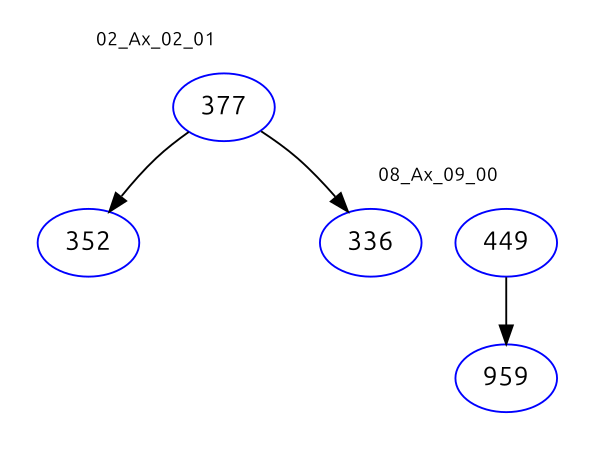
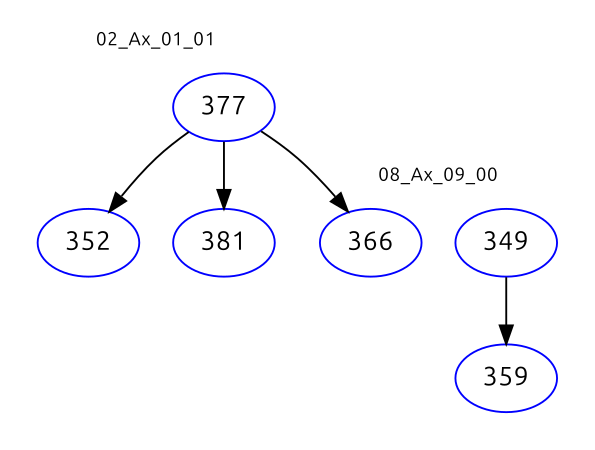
(156, 40) -> (156, 40)
none -> (224, 243)
(371, 243) -> (371, 243)
(506, 243) -> (506, 243)
(506, 378) -> (506, 378)
